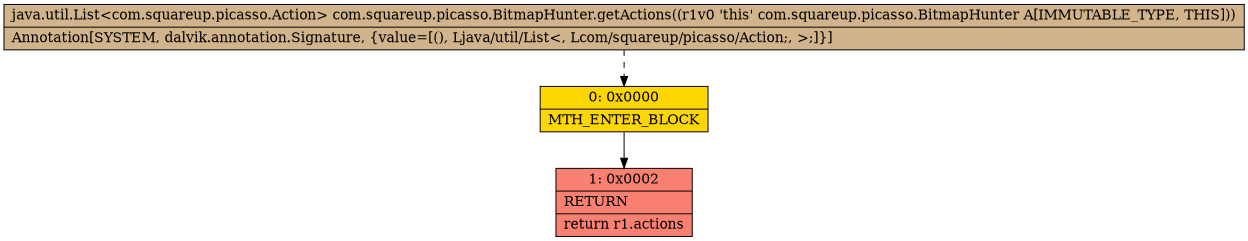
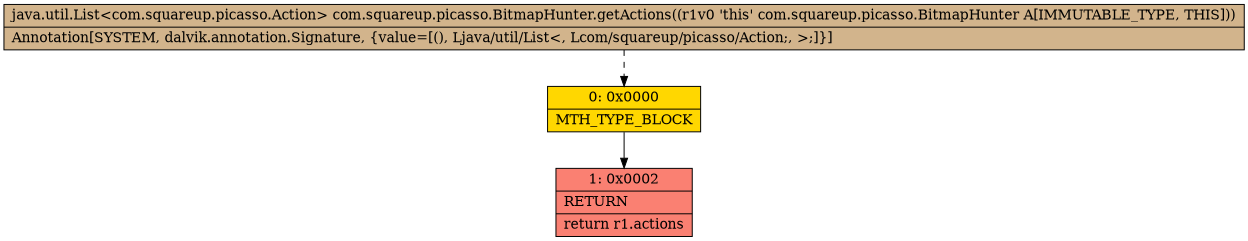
(624, 120) -> (624, 120)
